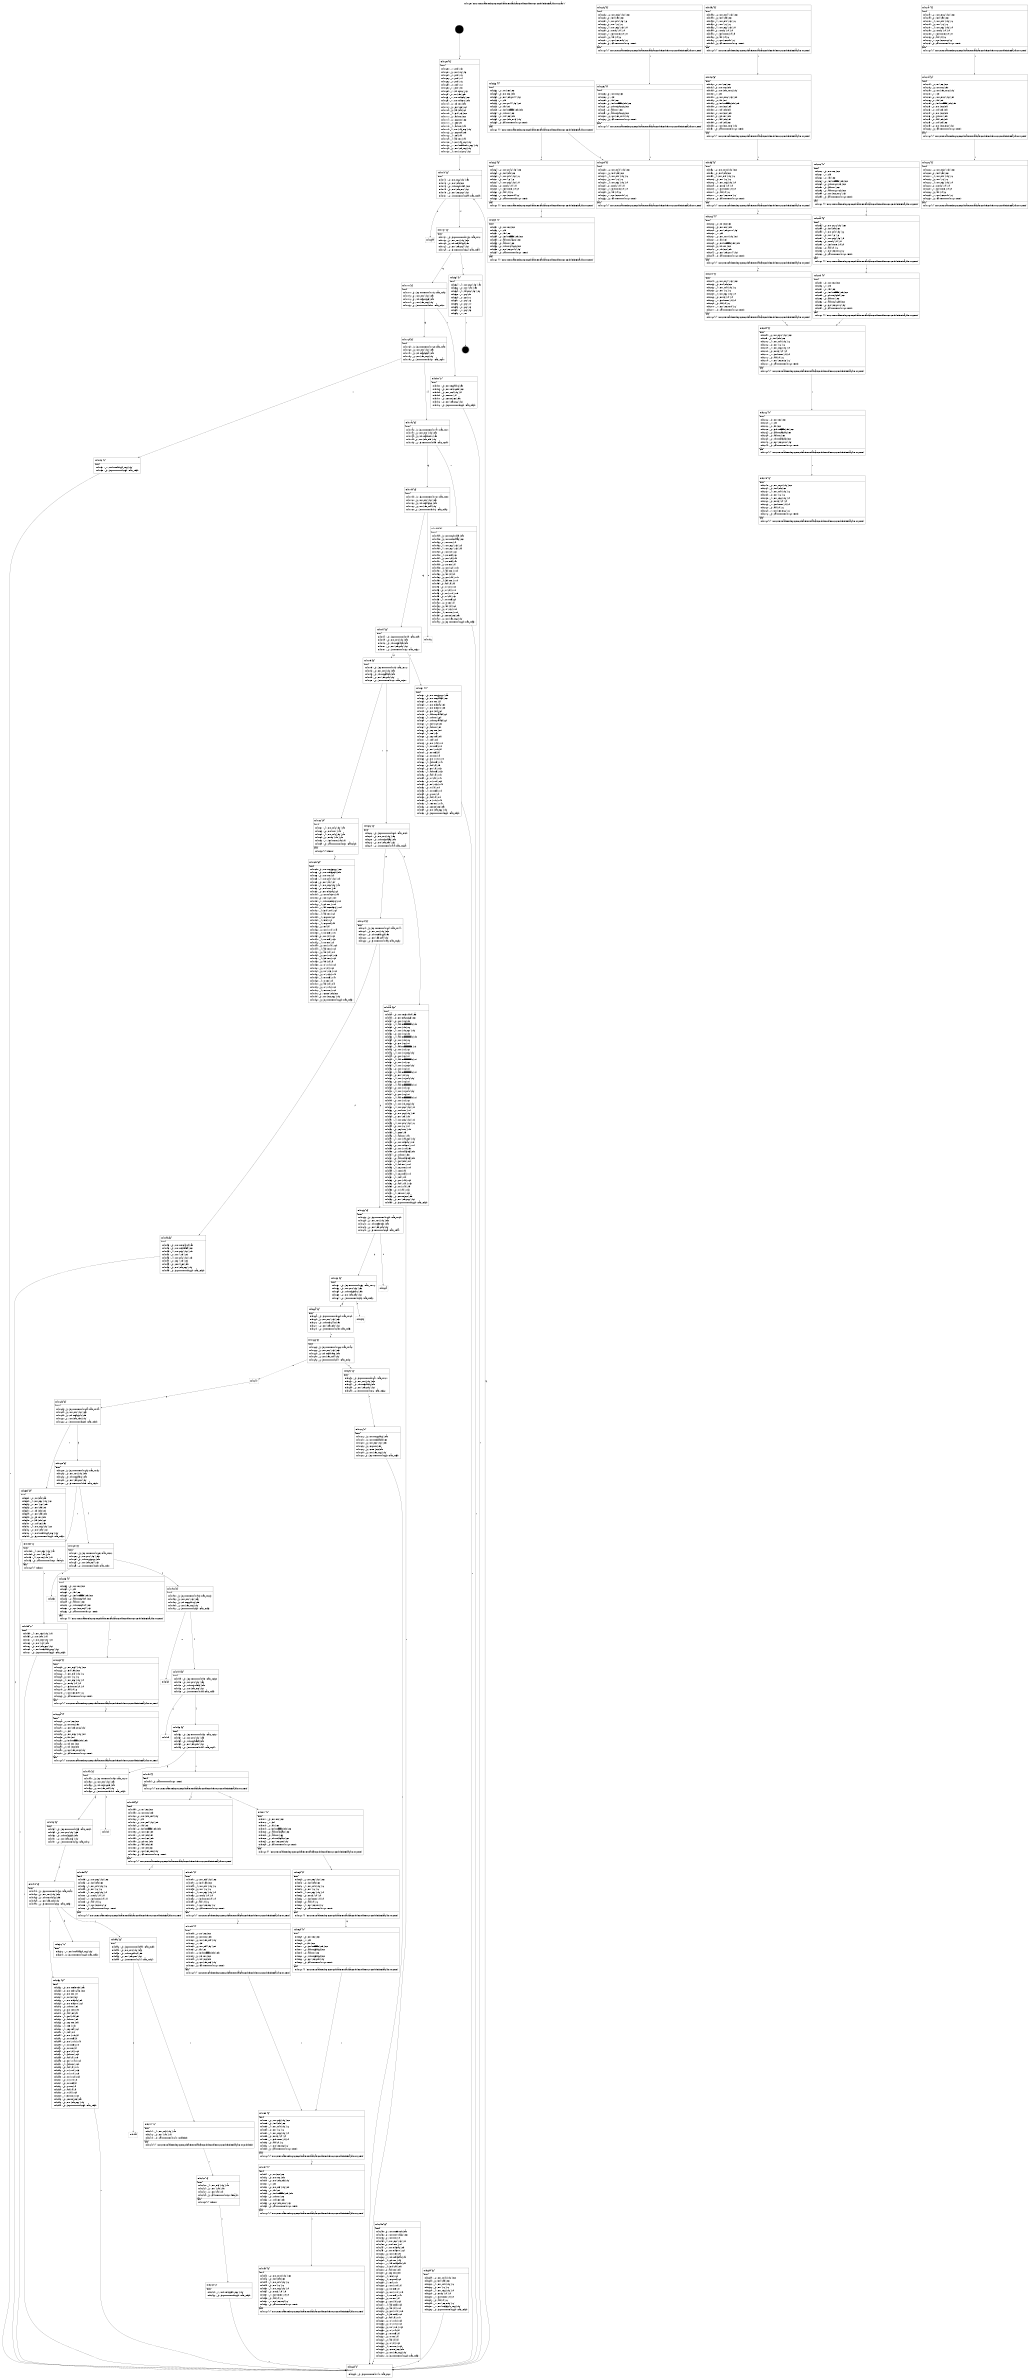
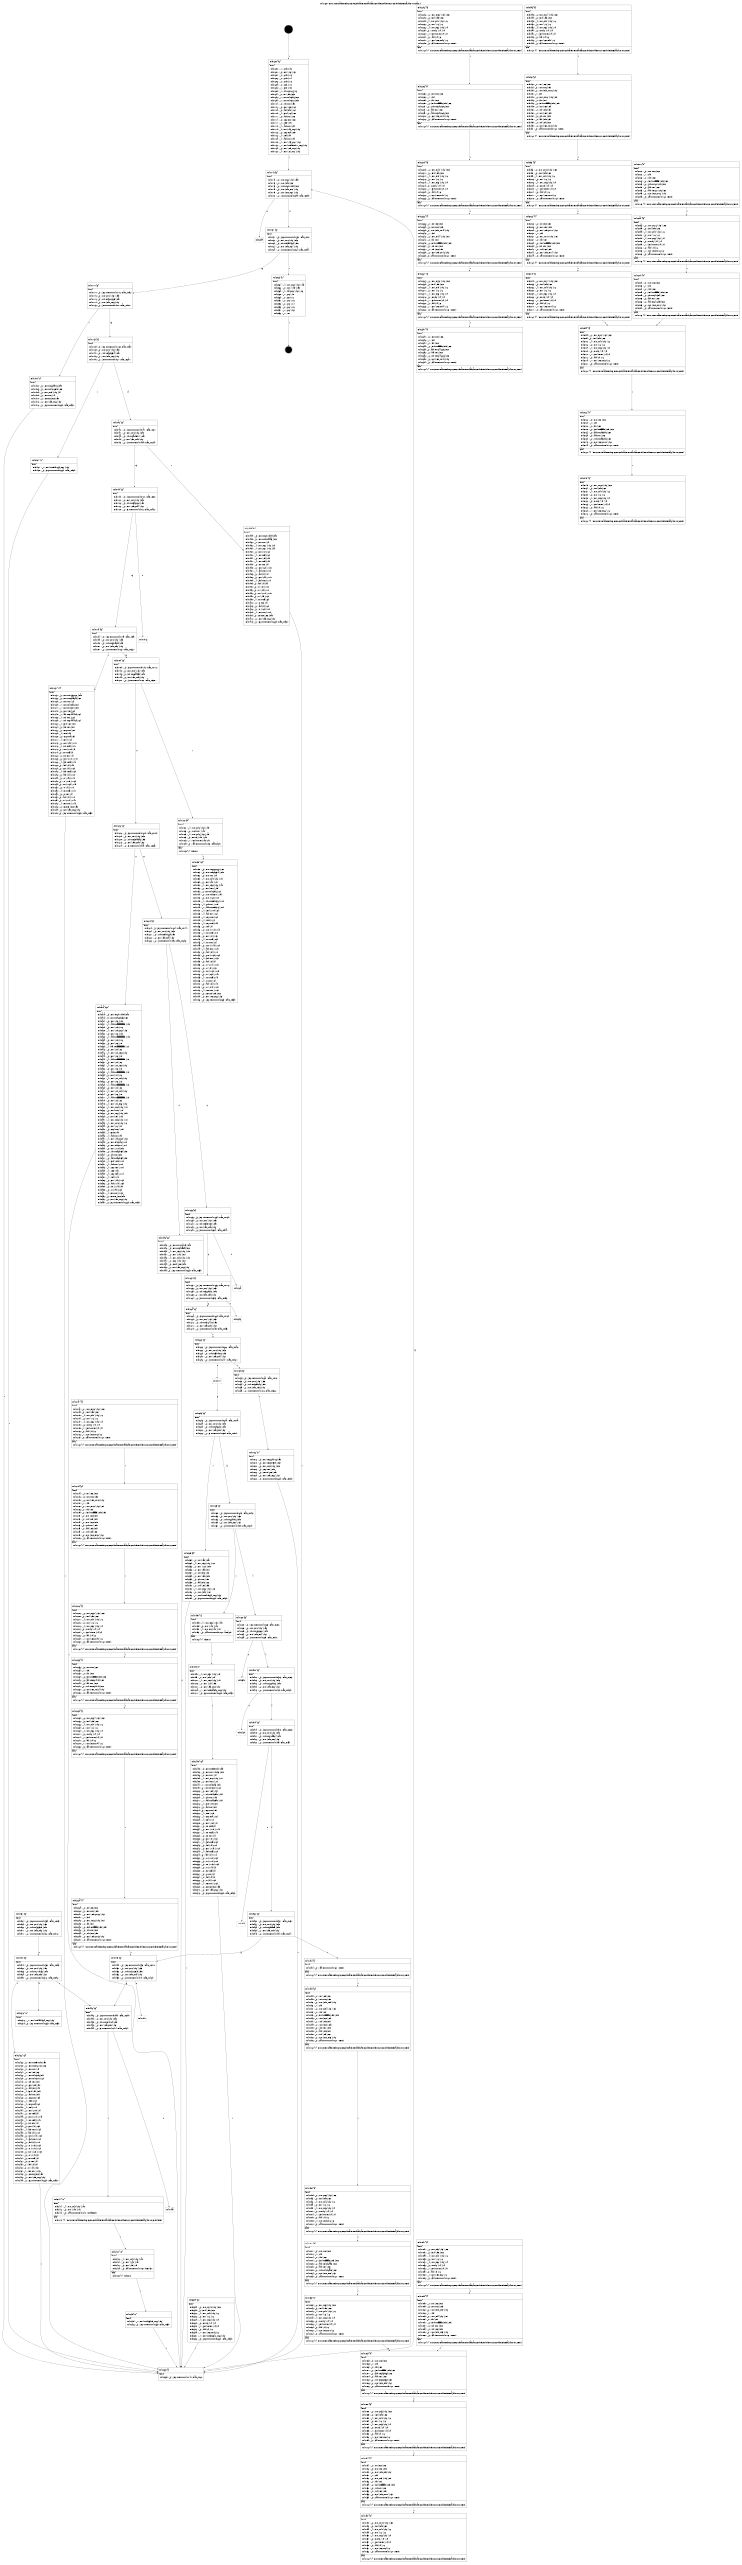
(585, 147) -> (470, 211)
none -> (124, 1654)
(238, 1800) -> (357, 2237)
(88, 1807) -> (121, 1993)
(275, 2043) -> (440, 2348)
(24, 2151) -> (212, 1727)
